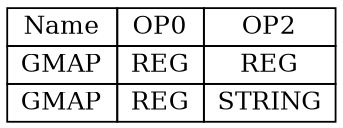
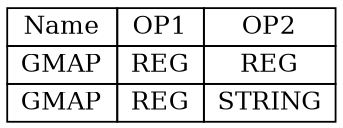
(161, 26) -> (161, 26)
